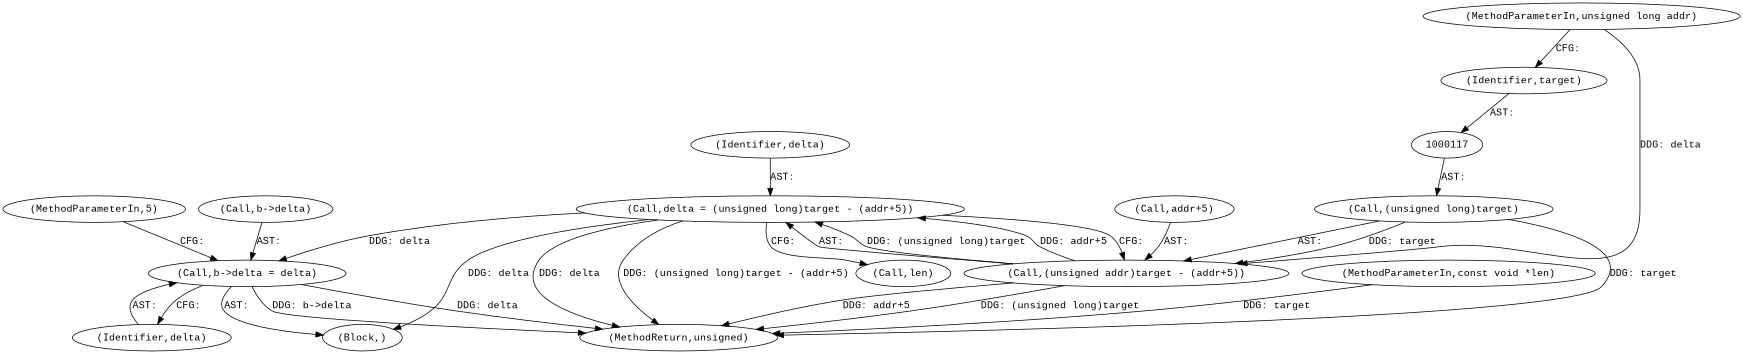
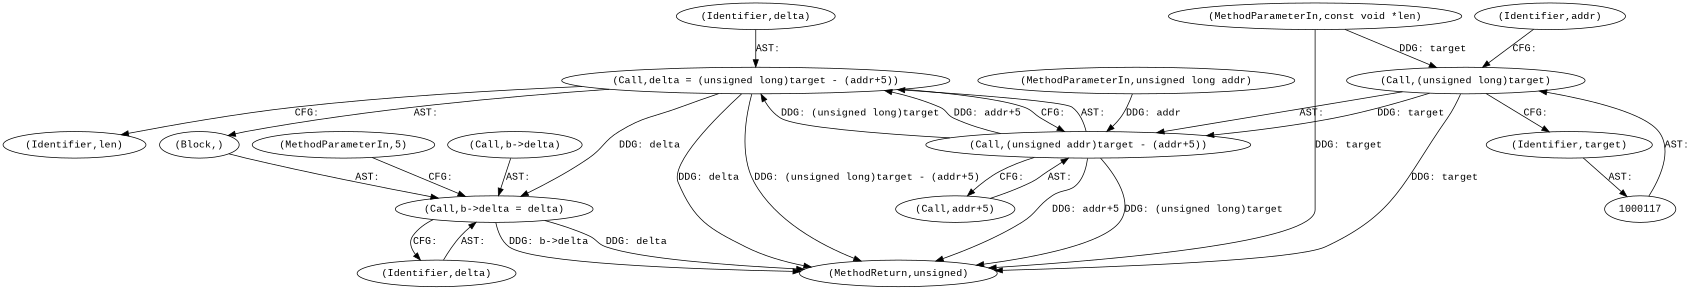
none -> (1550, 16)
(1555, 46) -> (1515, 111)
none -> (1387, 47)
(1671, 145) -> (1154, 113)
none -> (1002, 170)
(499, 273) -> (429, 113)
(903, 273) -> (75, 145)
(255, 325) -> (330, 177)
